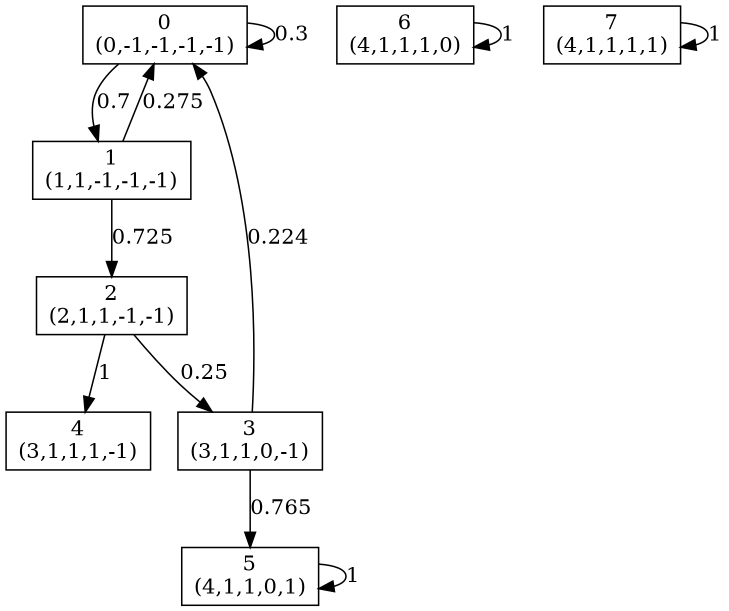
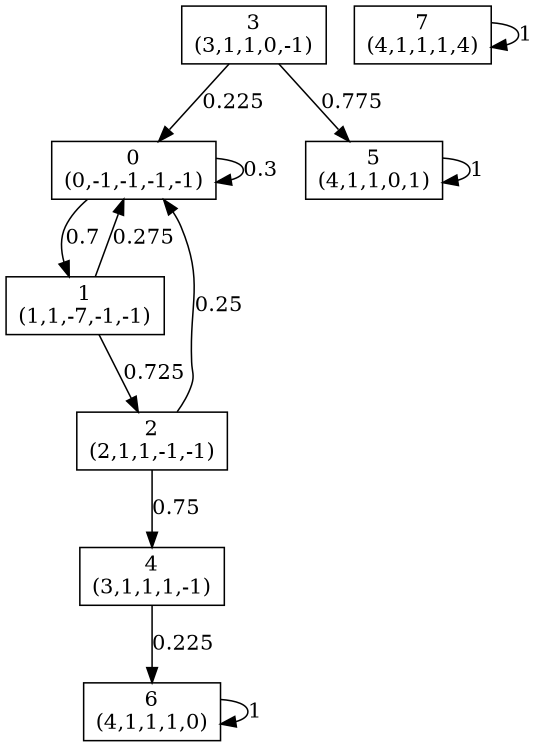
(612, 35) -> (423, 35)
(112, 170) -> (85, 306)
(278, 238) -> (233, 103)
(165, 370) -> (193, 312)
(106, 373) -> (176, 509)
(281, 509) -> (352, 103)
none -> (152, 636)
